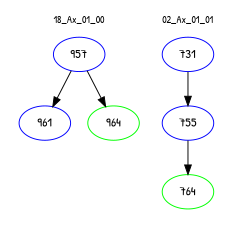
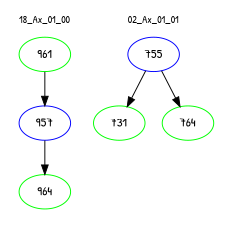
(188, 54) -> (119, 123)
(64, 84) -> (45, 84)
(188, 84) -> (139, 84)
(45, 123) -> (45, 54)
